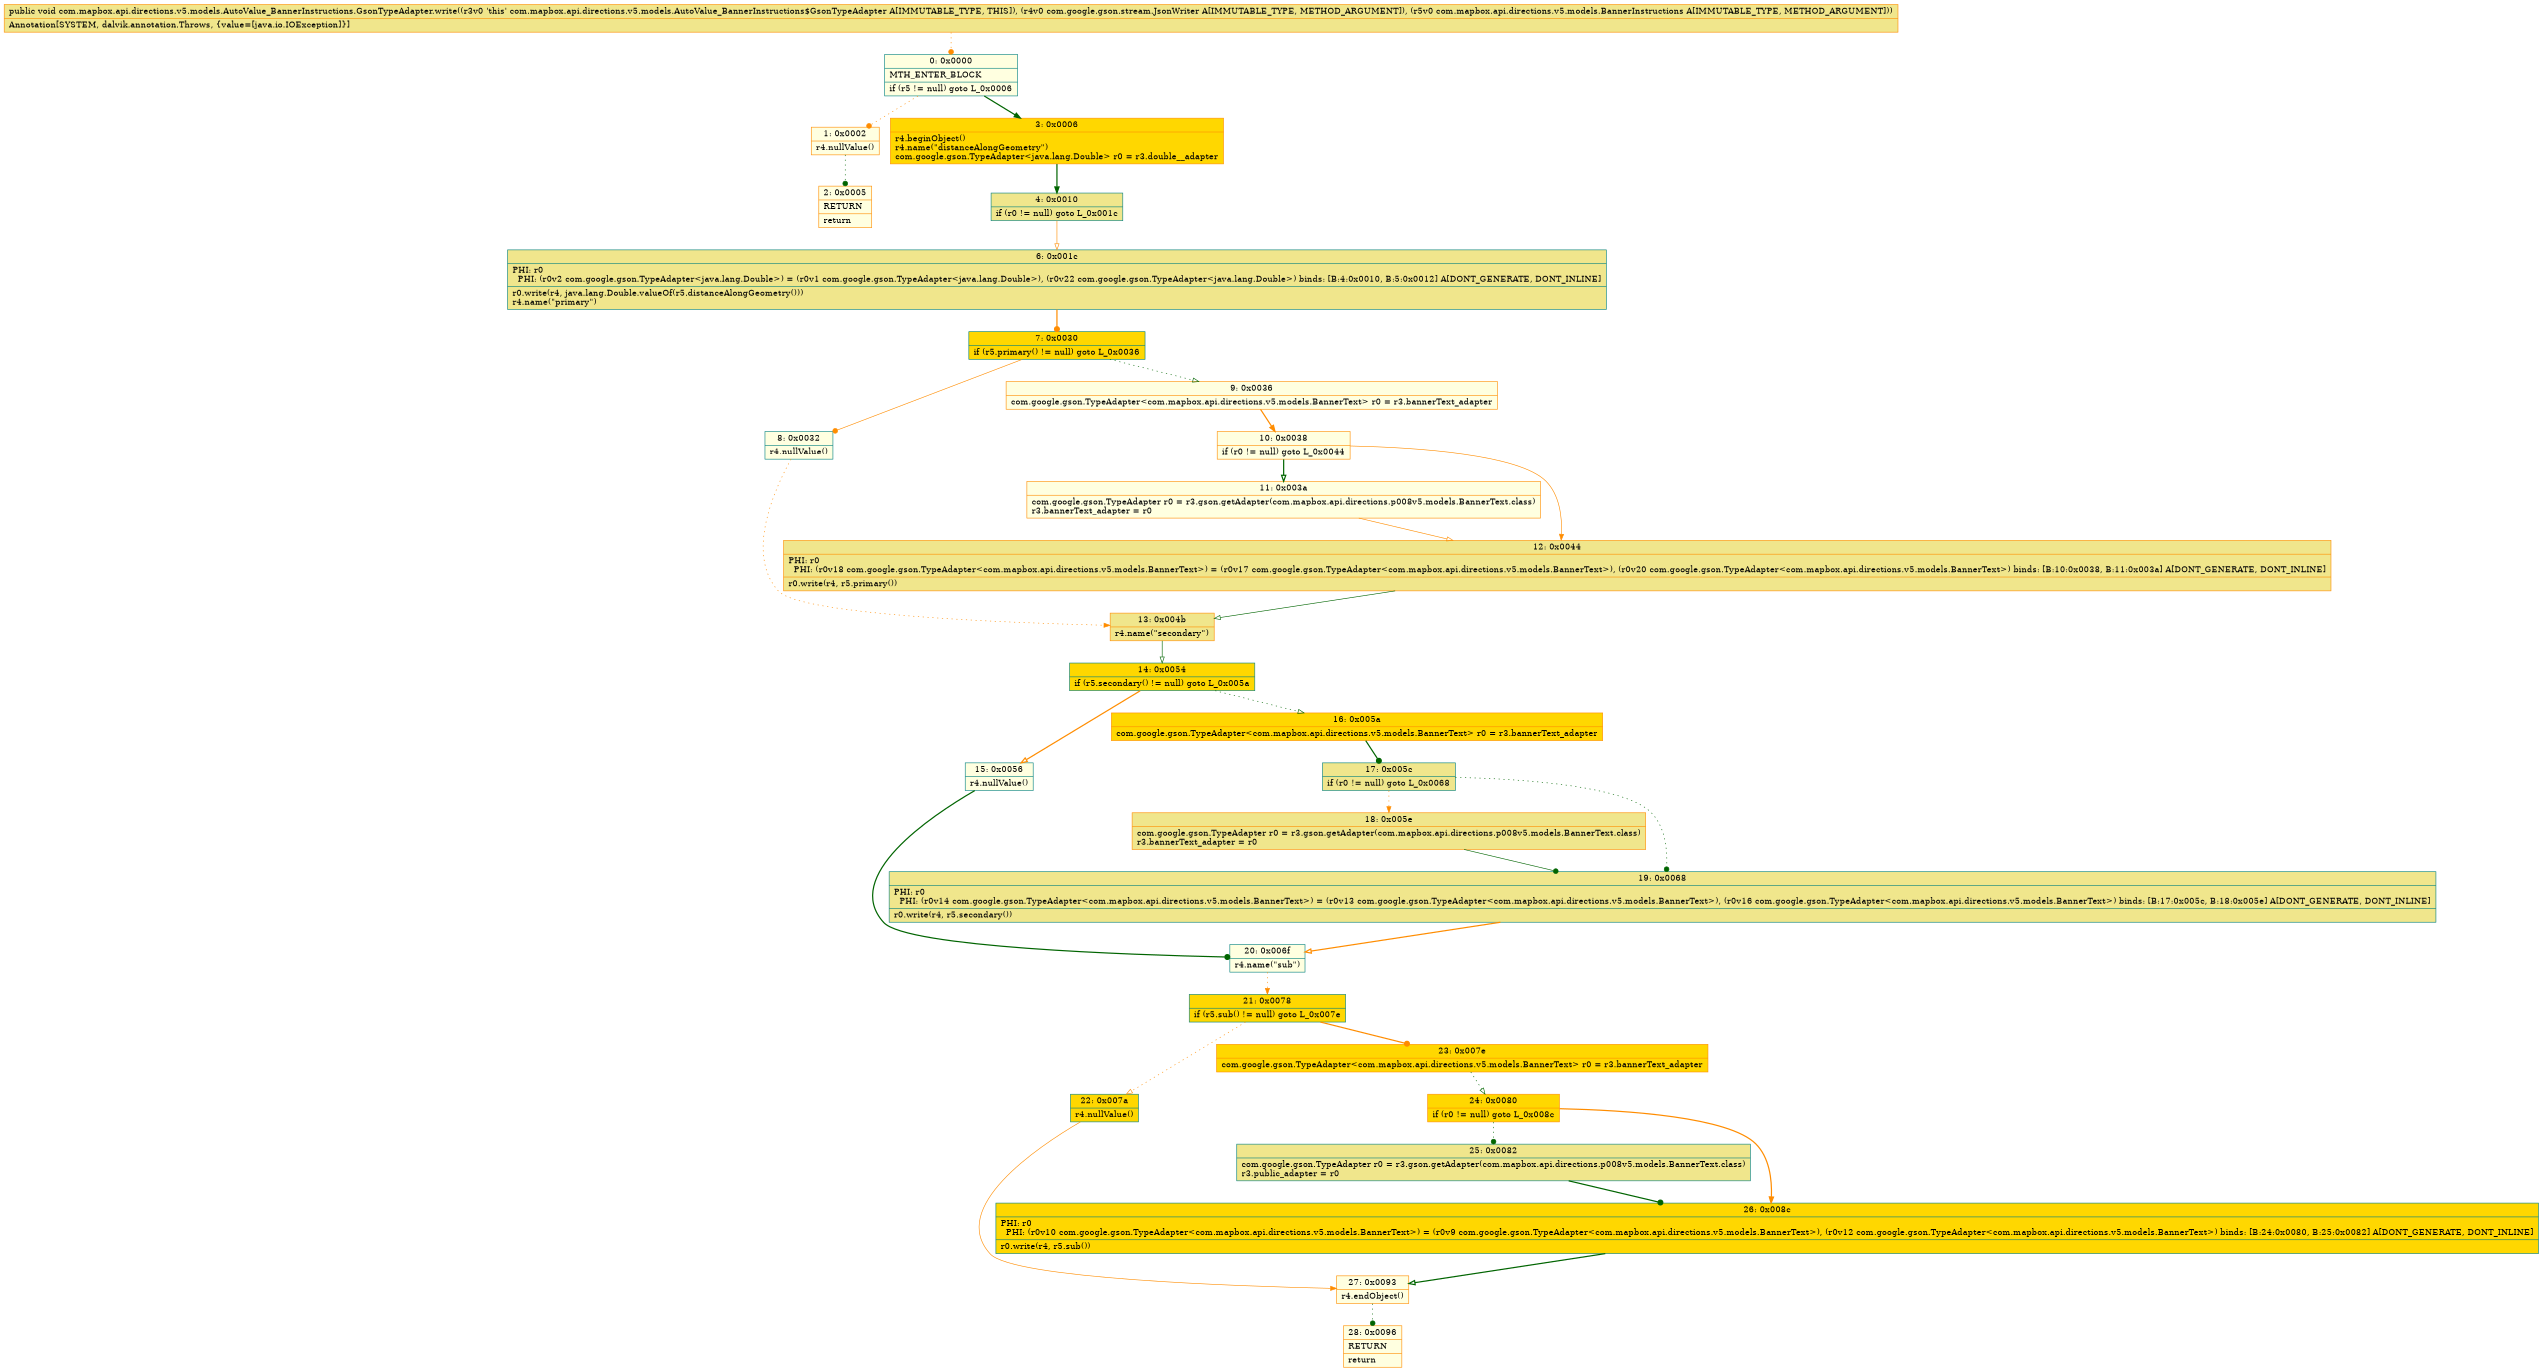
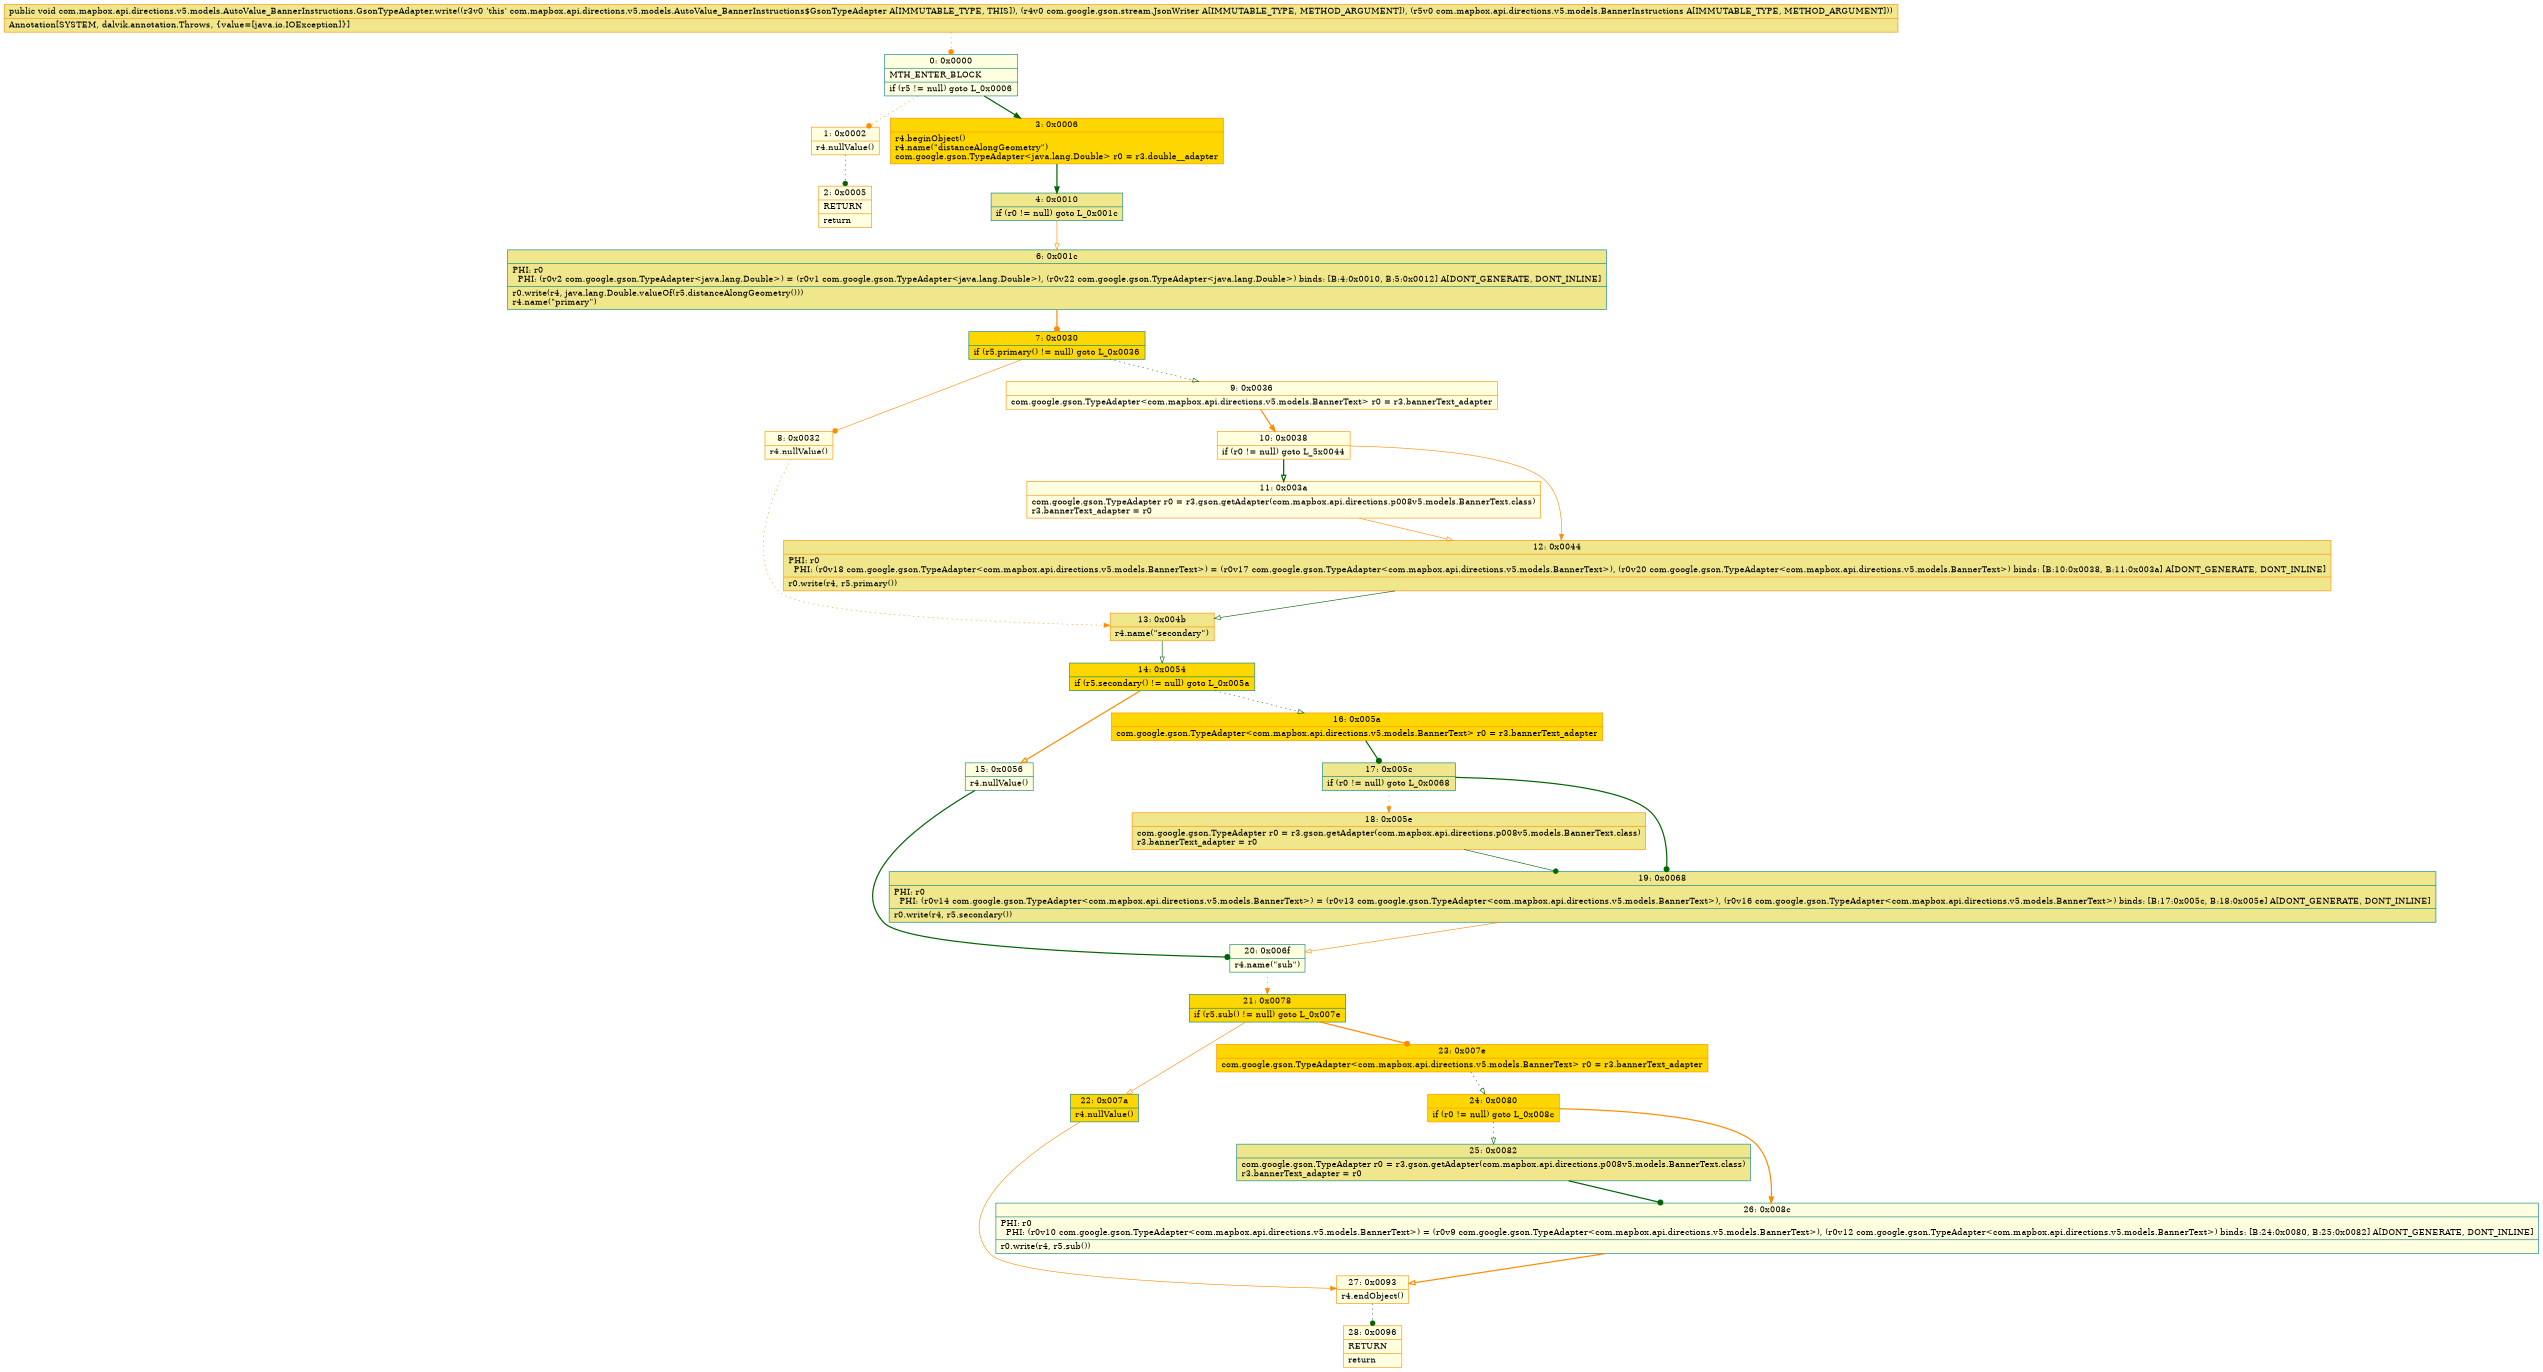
(799, 445) -> (799, 445)
(1284, 452) -> (1284, 452)
(1584, 788) -> (1584, 788)
(1406, 937) -> (1406, 937)
(1189, 1057) -> (1189, 1057)
(1494, 1131) -> (1494, 1130)
(1291, 1174) -> (1302, 1174)
(1767, 1228) -> (1767, 1228)
(1510, 1268) -> (1510, 1268)
